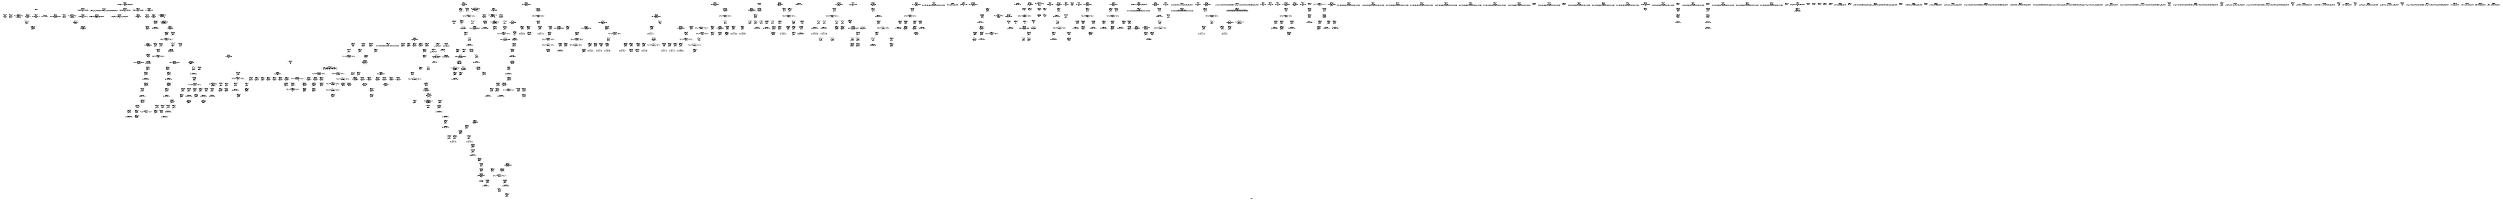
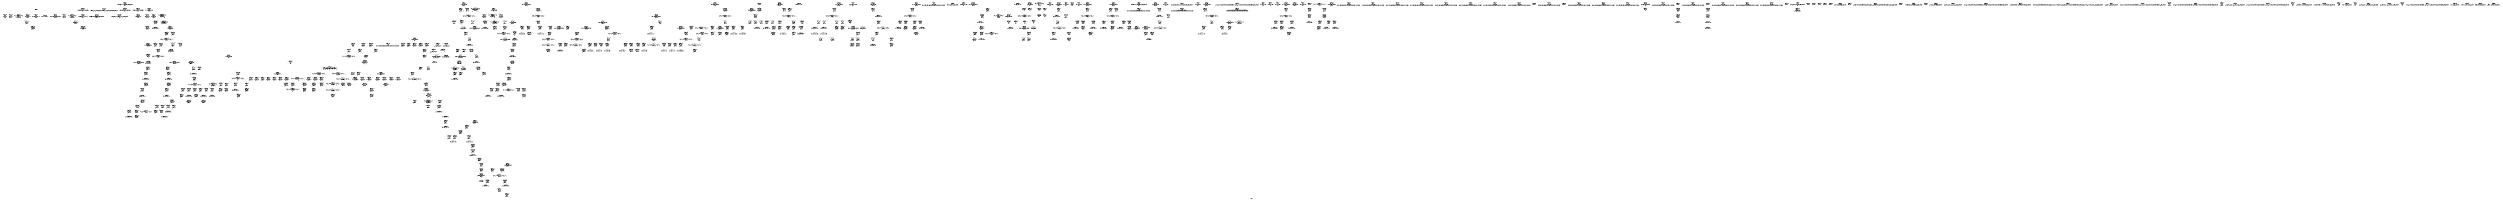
(1335, 28) -> (1335, 28)
